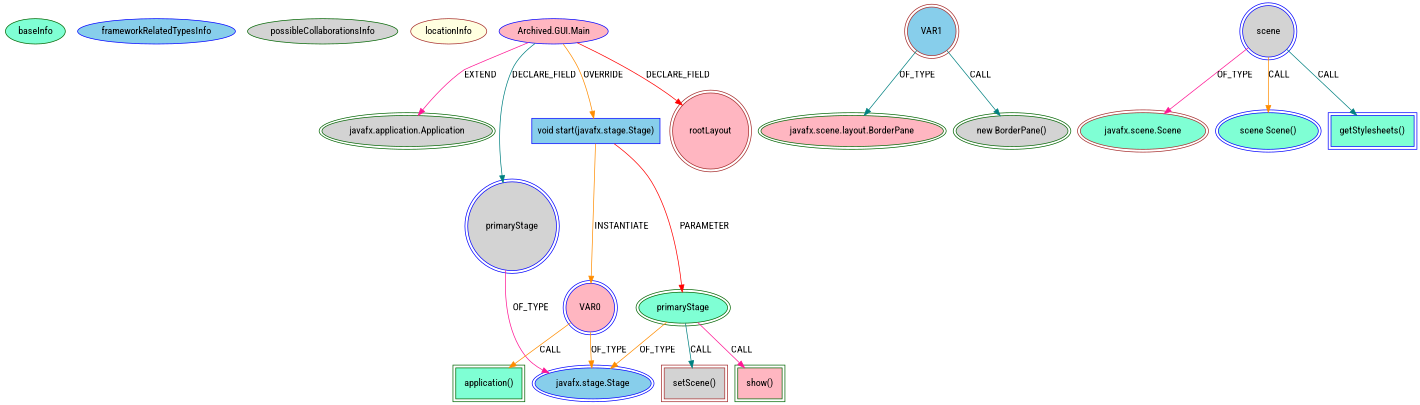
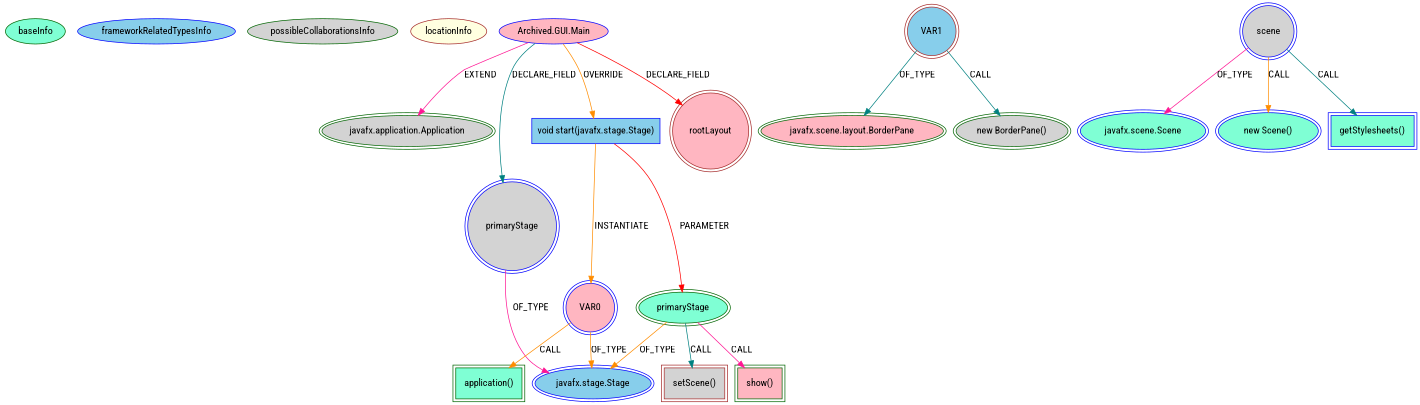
(1143, 131) -> (1143, 131)
(1268, 131) -> (1268, 131)
